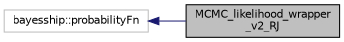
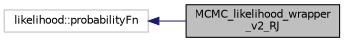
(76, 21) -> (76, 21)
